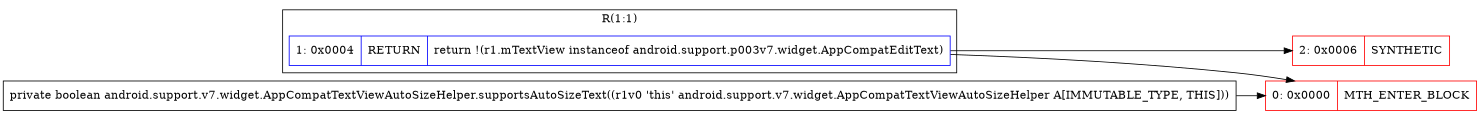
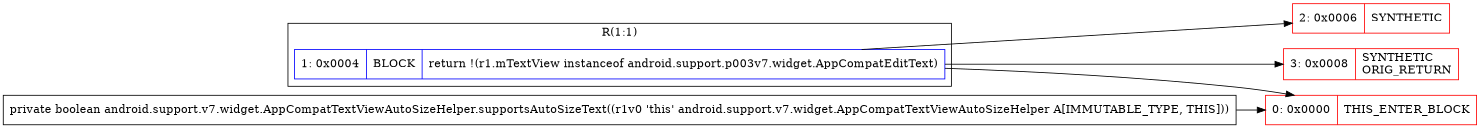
(394, 50) -> (394, 64)
none -> (1371, 64)
(1407, 95) -> (1407, 110)
